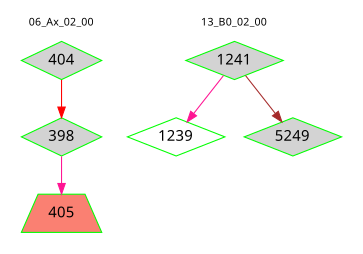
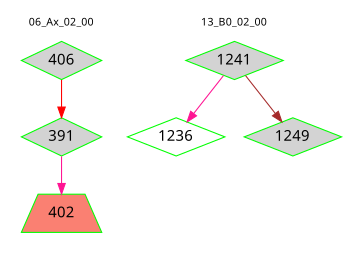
(62, 60) -> (62, 60)
(62, 137) -> (62, 137)
(176, 137) -> (176, 137)
(293, 137) -> (293, 137)
(62, 213) -> (62, 213)
